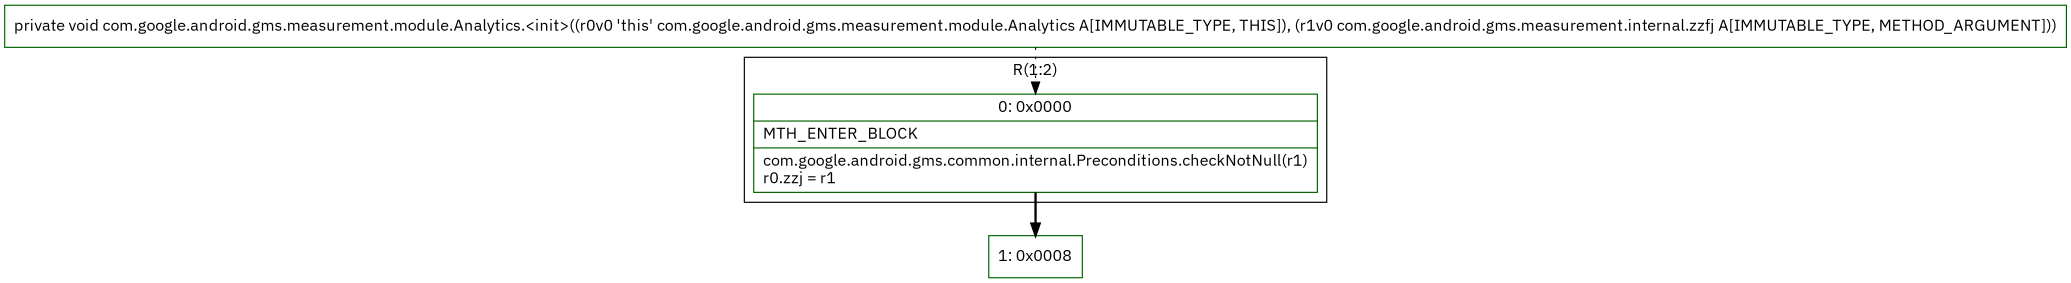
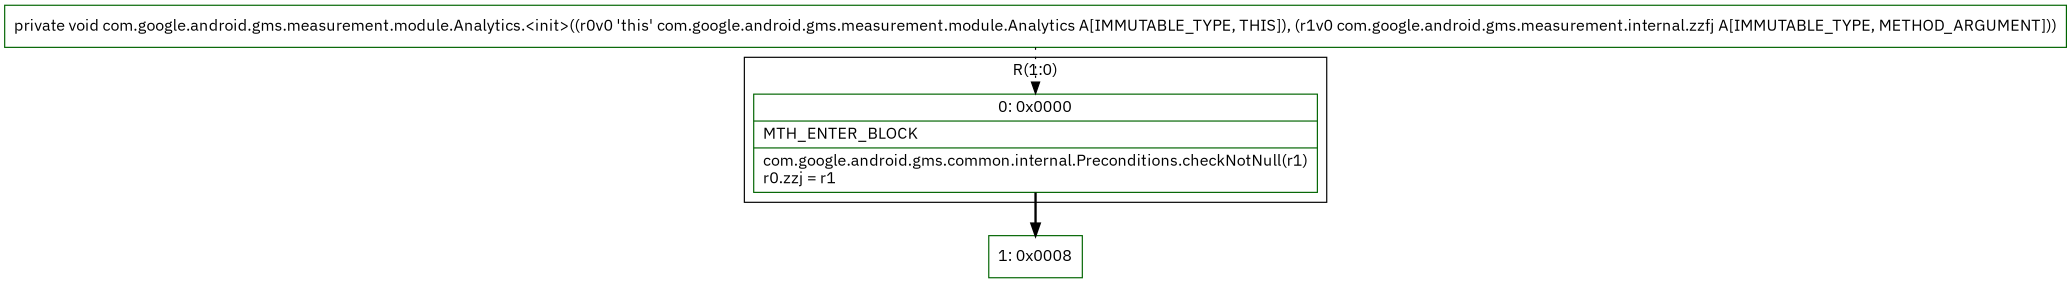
(1036, 71) -> (1036, 71)
